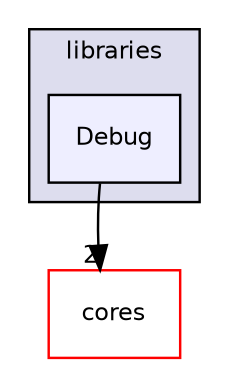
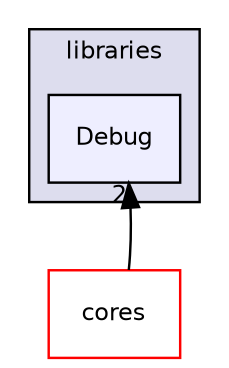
(98, 218) -> (131, 239)
